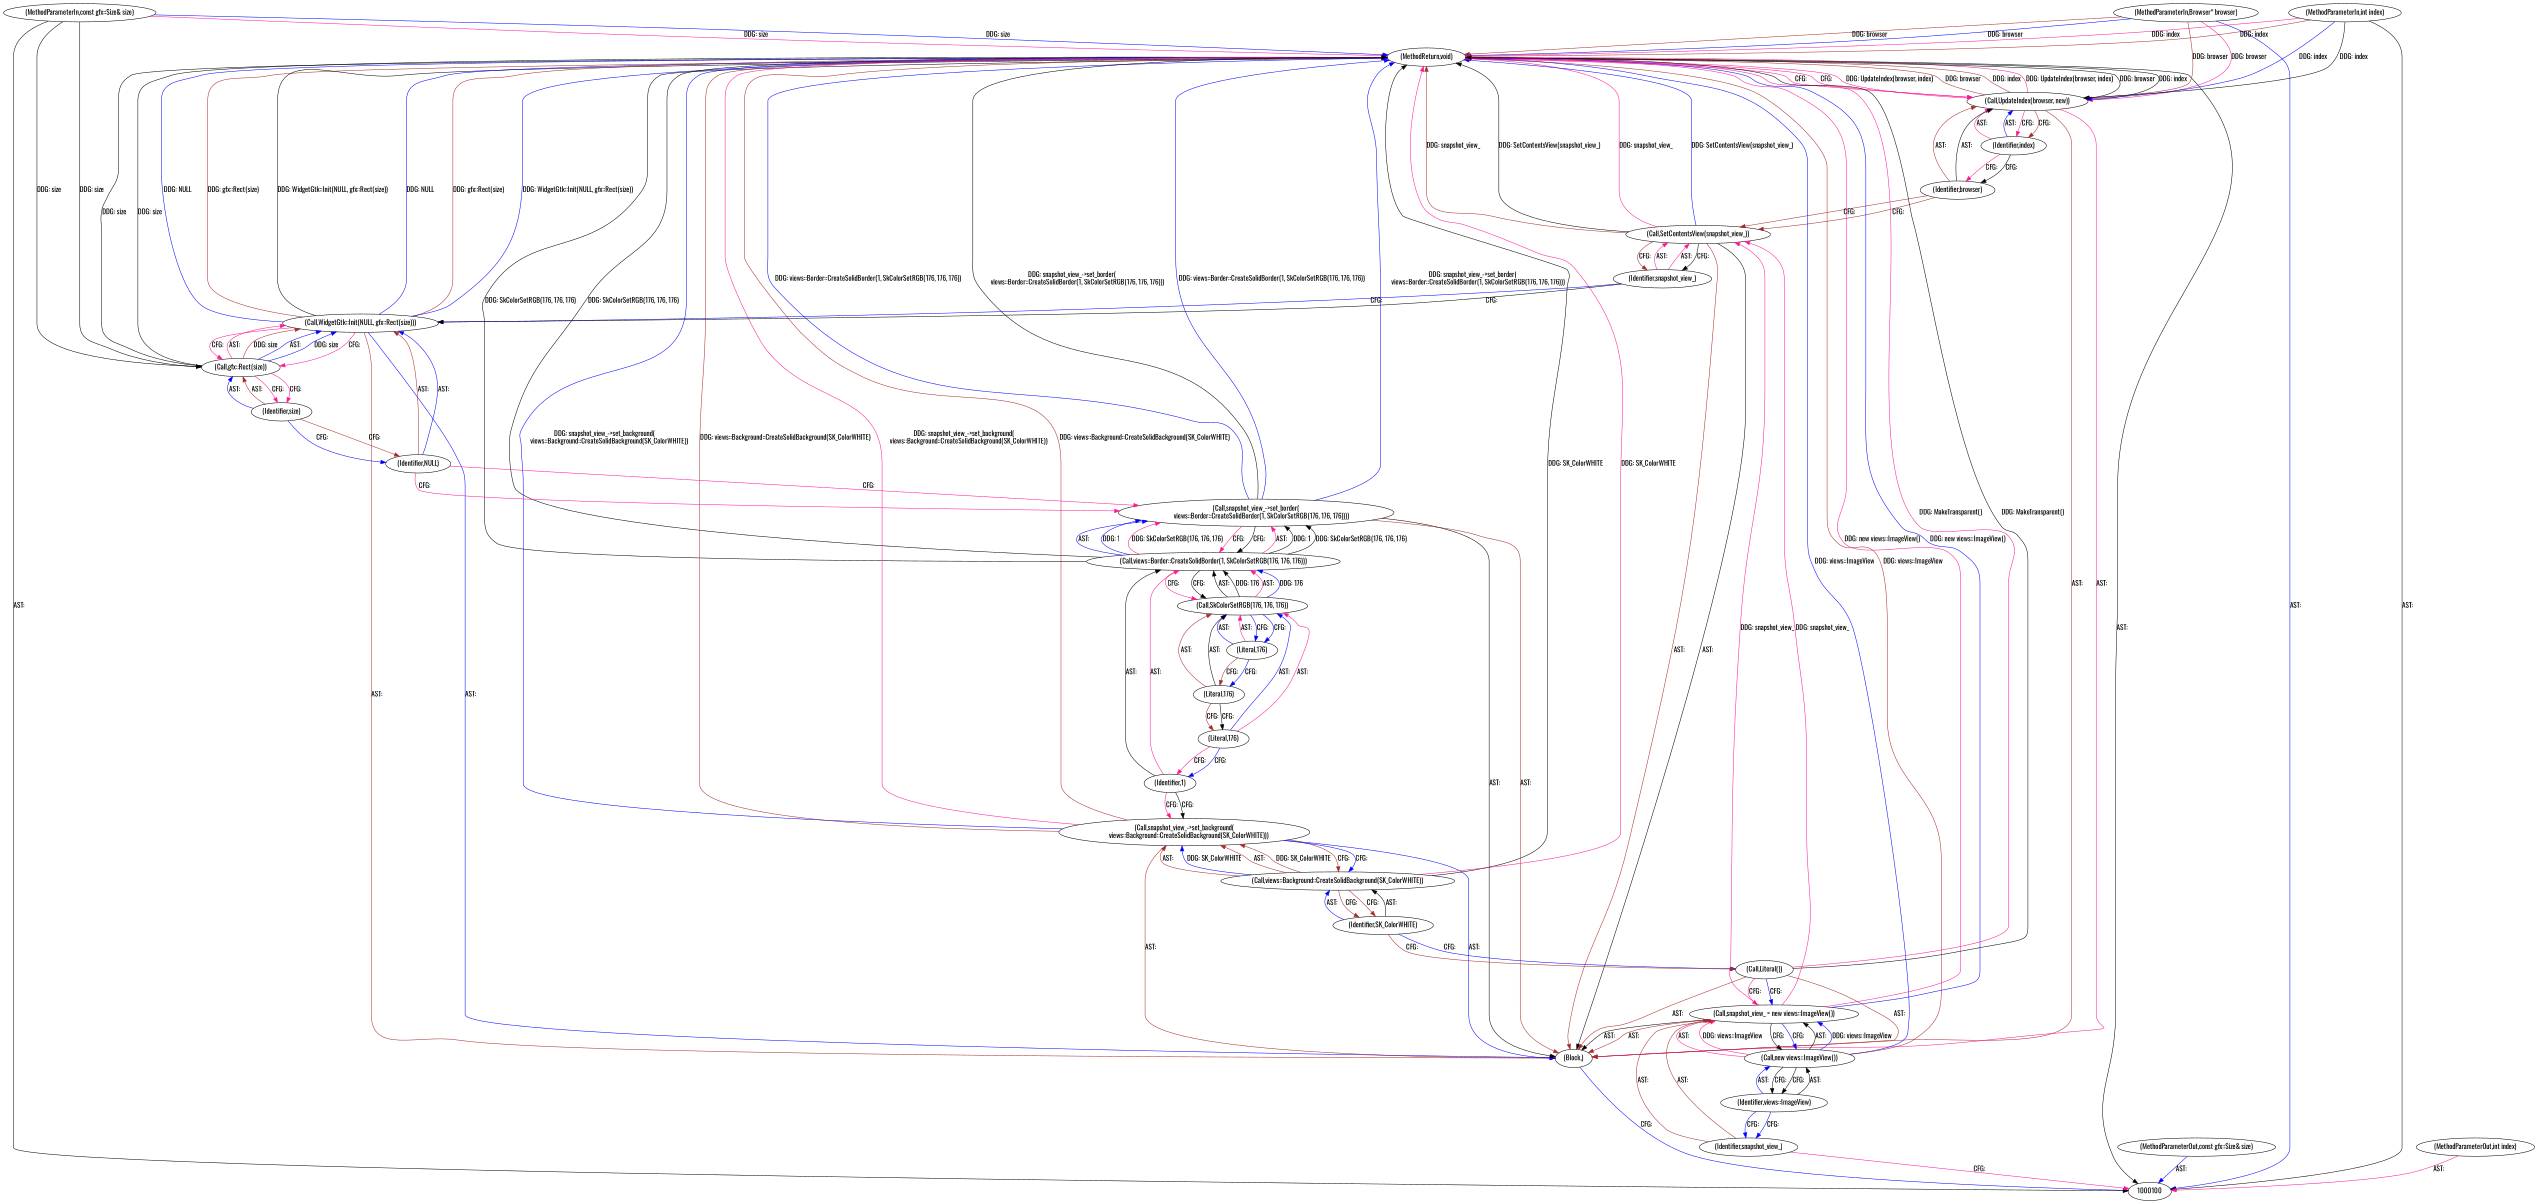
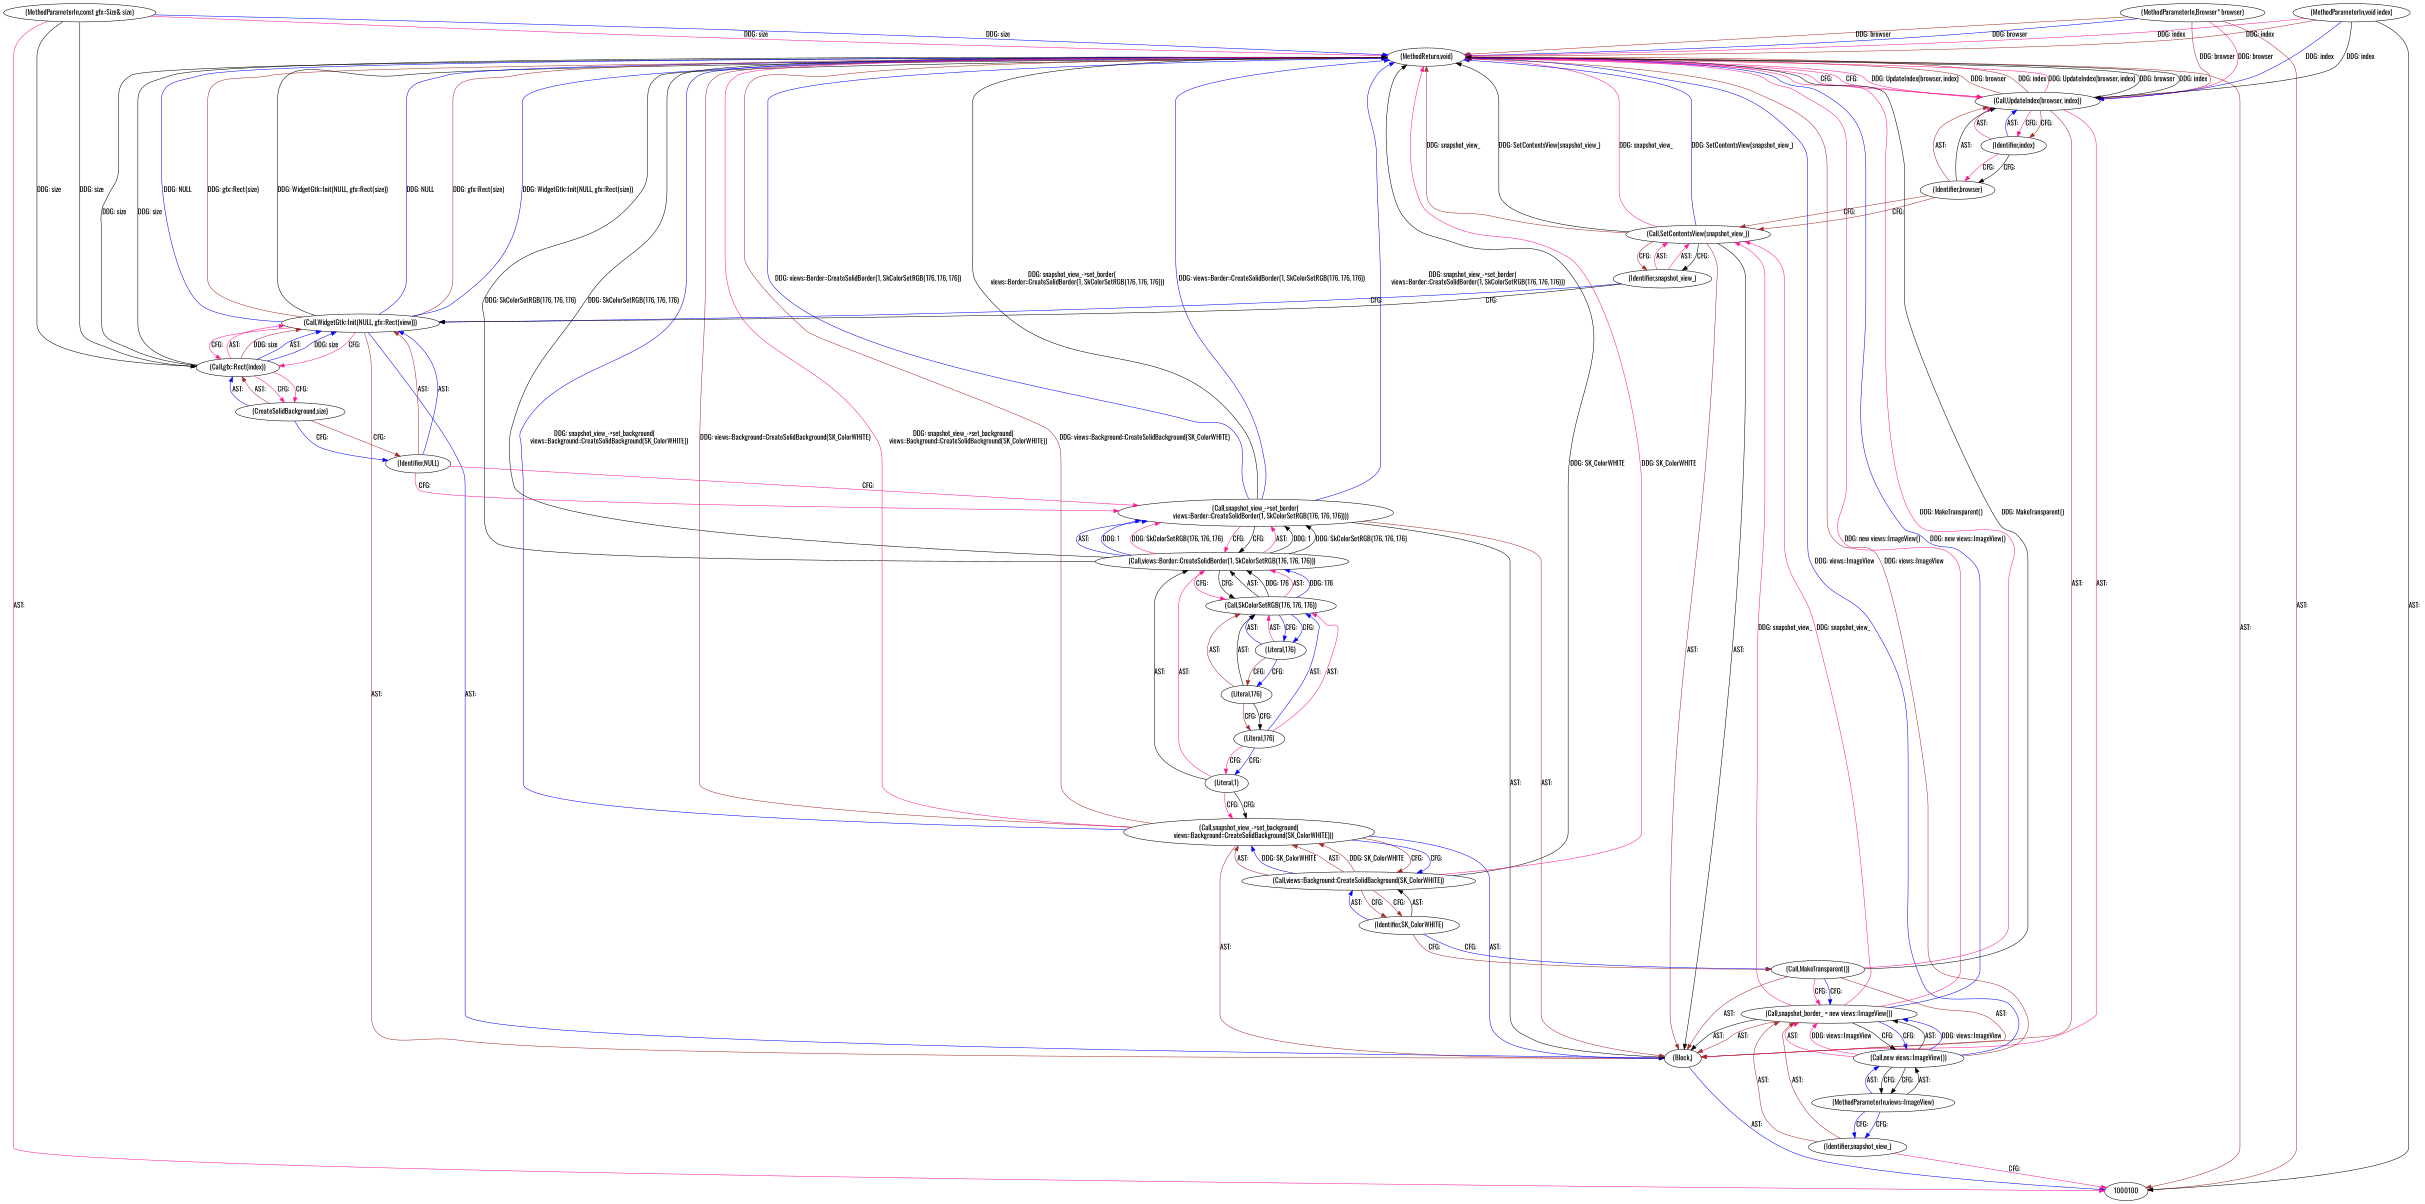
(2345, 13) -> (2352, 13)
(2027, 101) -> (2038, 101)
(2196, 270) -> (2240, 281)
(361, 323) -> (361, 323)
(241, 368) -> (238, 368)
(282, 412) -> (290, 412)
(2290, 627) -> (2297, 642)
(1170, 783) -> (1227, 783)
(1764, 970) -> (1818, 970)
(1774, 1014) -> (1829, 1014)
(1774, 1103) -> (1883, 1103)
(1647, 1125) -> (1758, 1125)
(2197, 1147) -> none
(2475, 1147) -> none
(496, 1170) -> (484, 1170)
